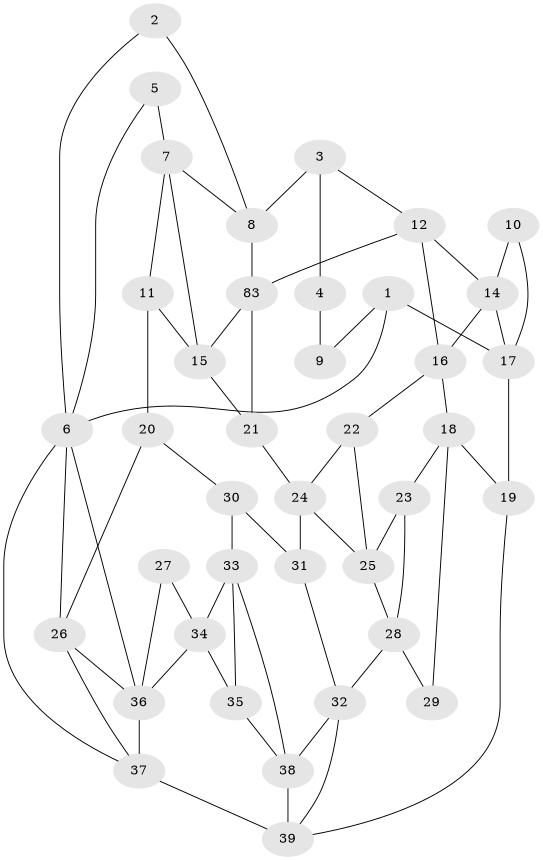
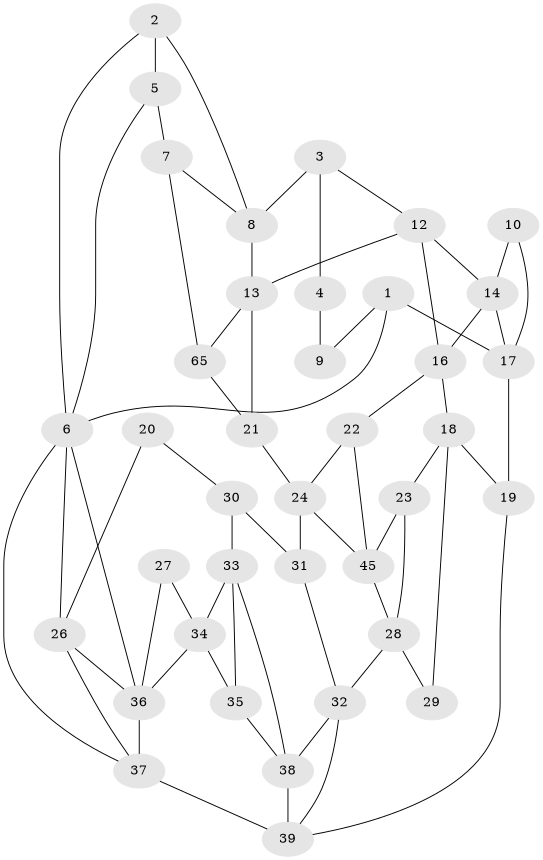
none -> (155, 55)
(148, 294) -> none
(252, 294) -> (252, 294)
(200, 362) -> (200, 362)
(368, 566) -> (368, 566)
